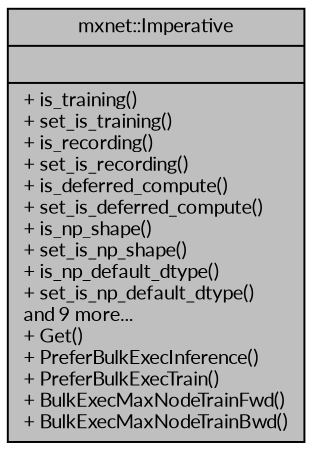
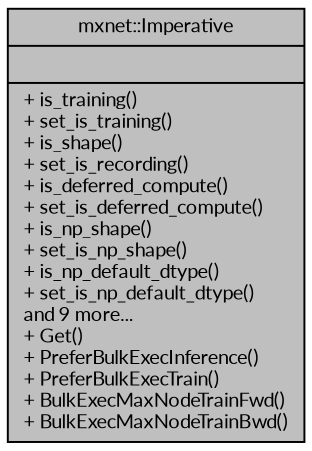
(89, 143) -> (74, 143)
